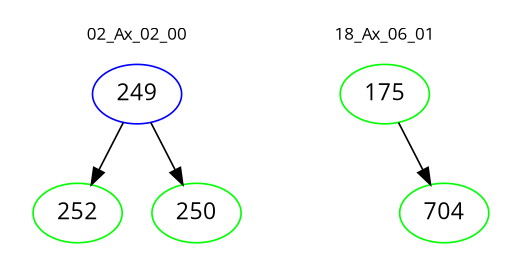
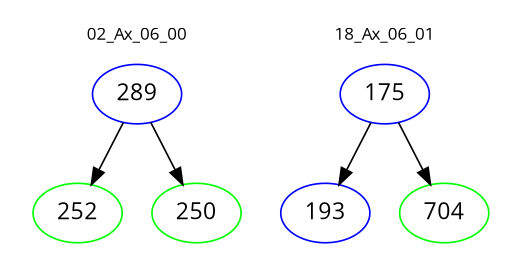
(137, 36) -> (137, 36)
(137, 94) -> (137, 94)
(385, 94) -> (385, 94)
none -> (325, 213)
